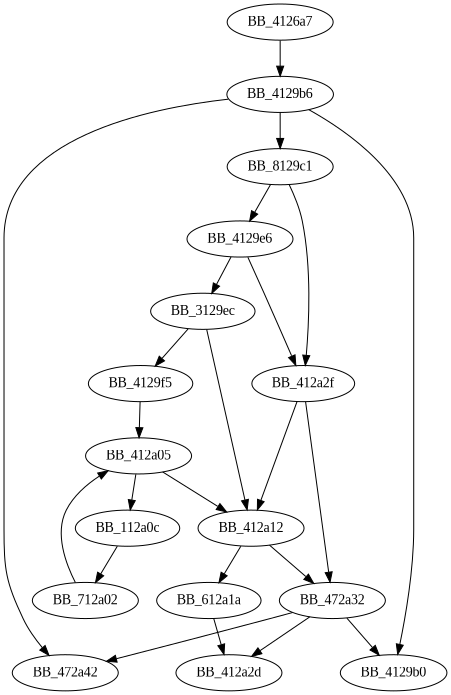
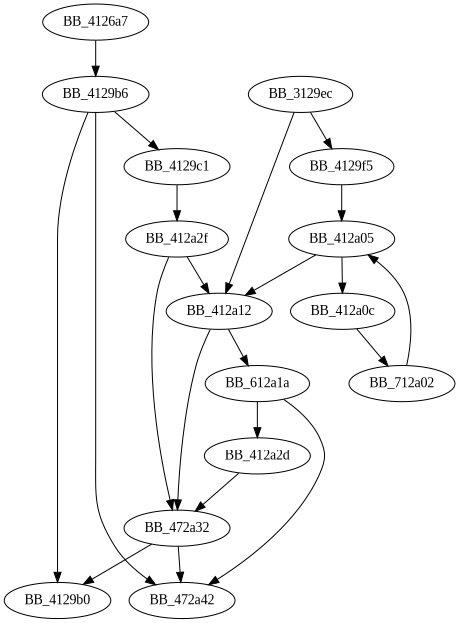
(280, 167) -> (177, 167)
(240, 239) -> none
none -> (305, 499)
(128, 528) -> (343, 311)
(285, 634) -> (221, 489)
